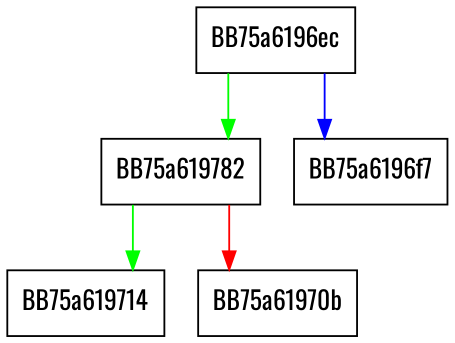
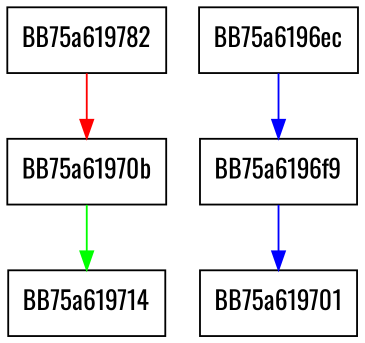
(228, 97) -> none
(371, 172) -> (279, 172)
(133, 228) -> (87, 228)
none -> (279, 303)
